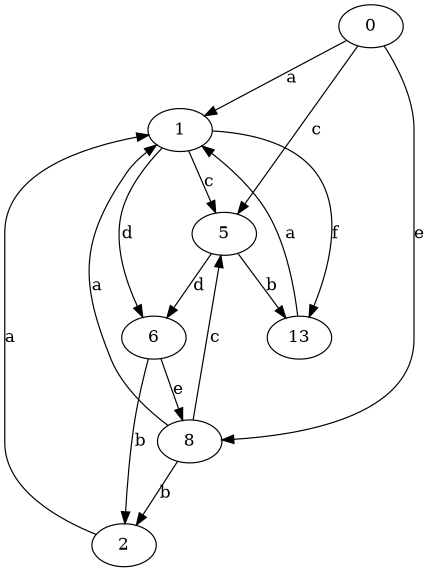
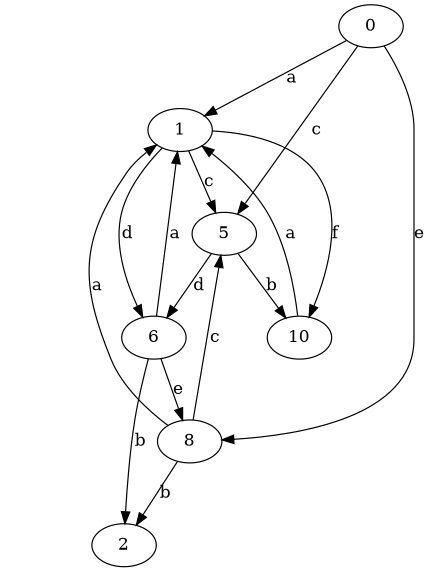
(5, 318) -> (166, 240)
(299, 338) -> (299, 338)
